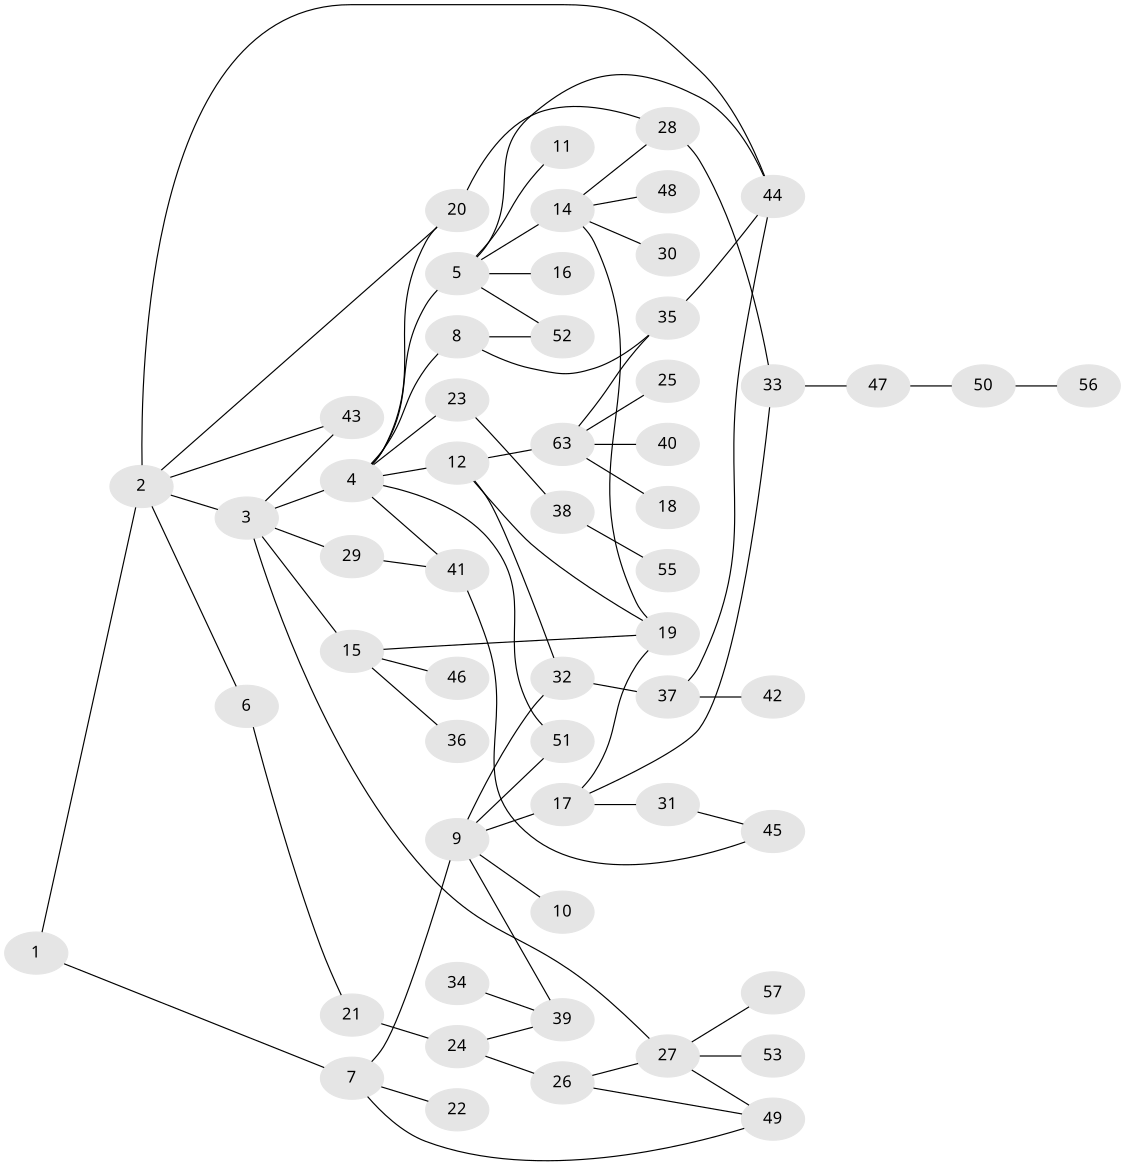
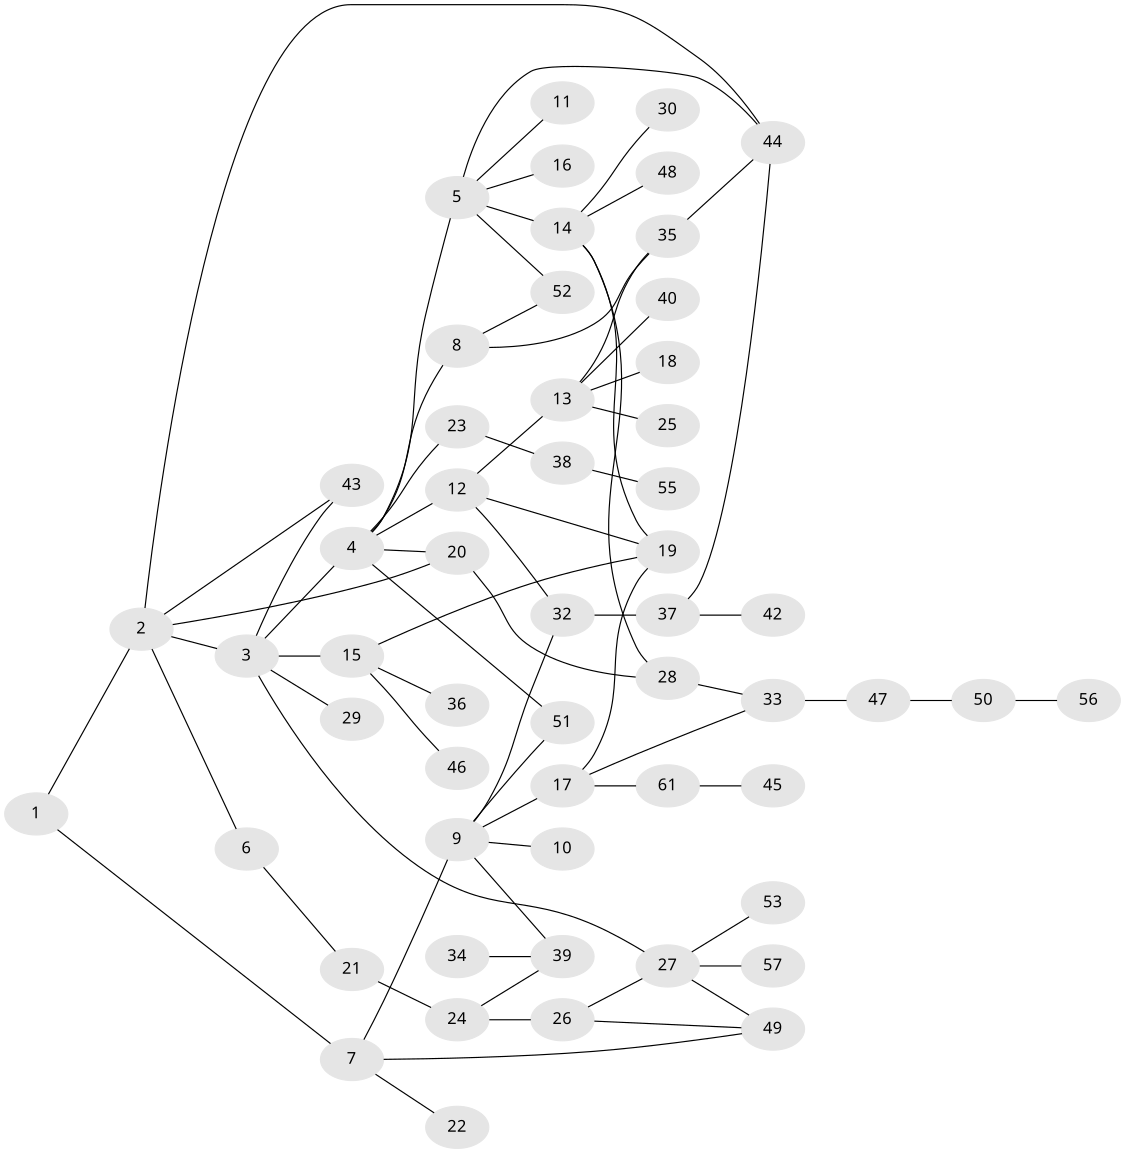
(563, 444) -> (563, 400)
(457, 571) -> none
(668, 805) -> (668, 786)
